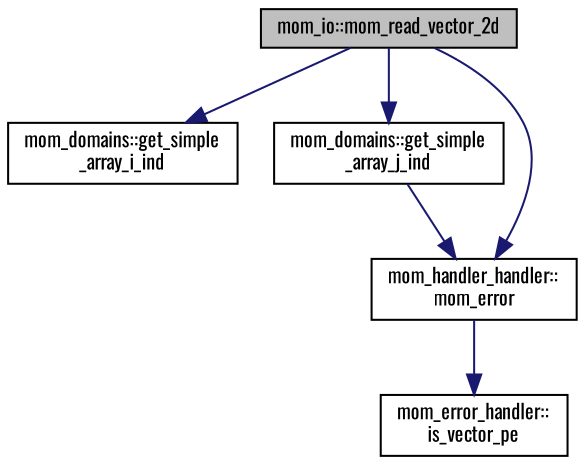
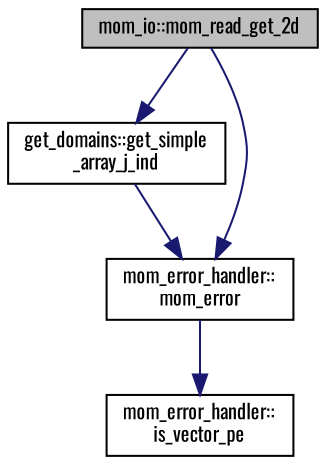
(389, 28) -> (200, 28)
(123, 153) -> none
(389, 153) -> (117, 153)
(474, 289) -> (200, 289)
